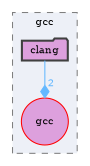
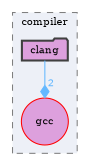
(45, 22) -> (45, 22)
